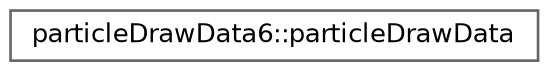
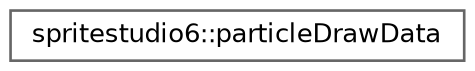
(274, 36) -> (237, 36)
